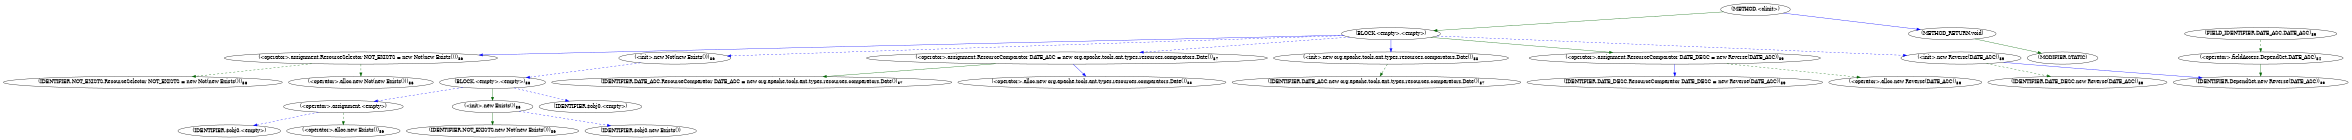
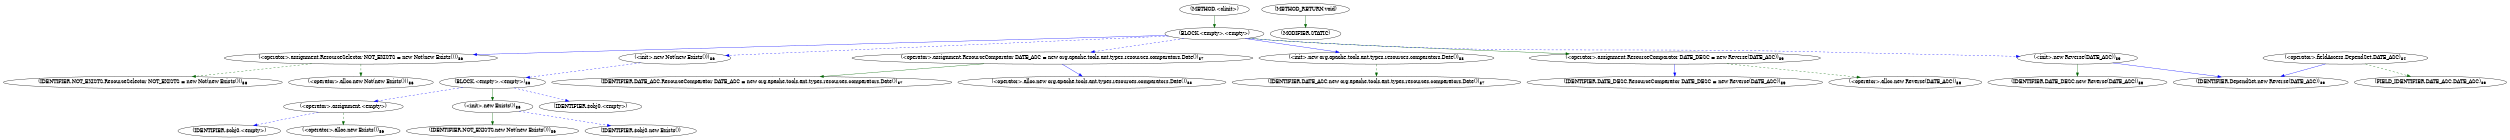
(1850, 21) -> none
(2261, 44) -> (2386, 70)
(2261, 69) -> (2305, 70)
(2017, 70) -> (2077, 69)
